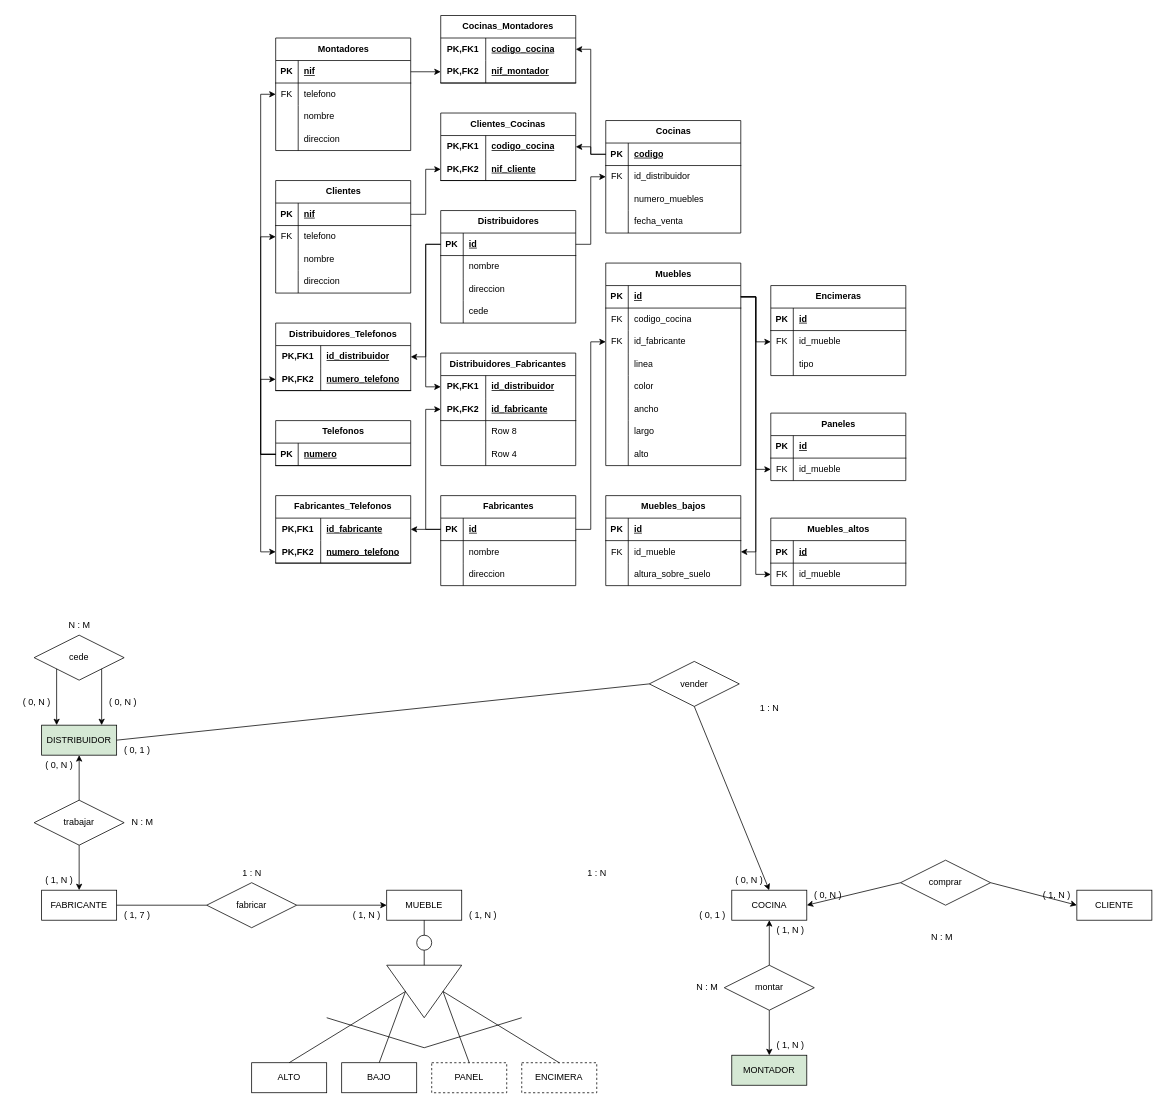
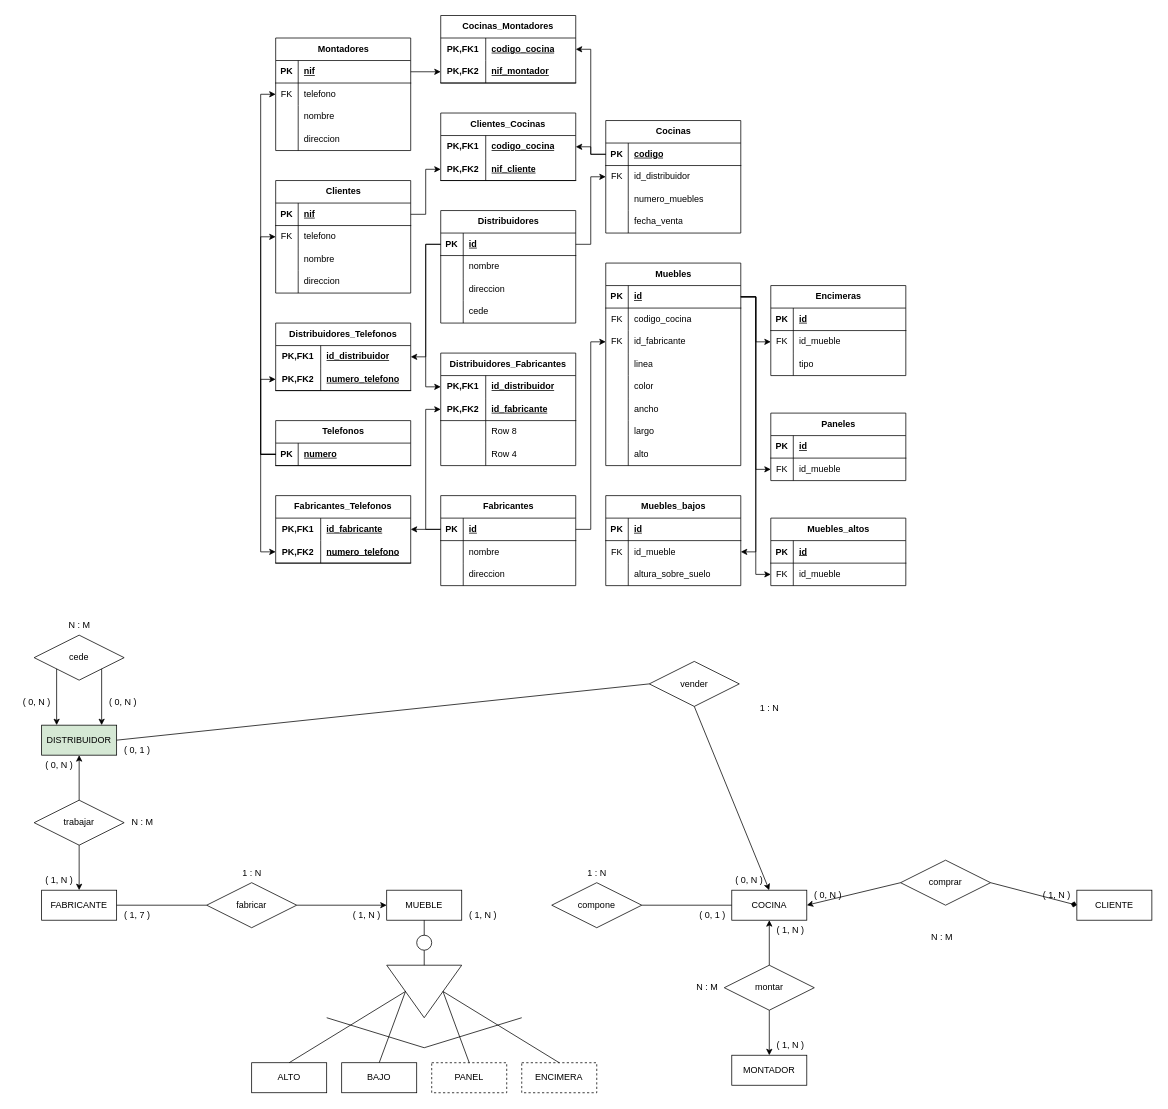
(1070, 903) -> (1069, 903)
none -> (597, 905)
none -> (687, 905)
(769, 1070) -> (769, 1070)
